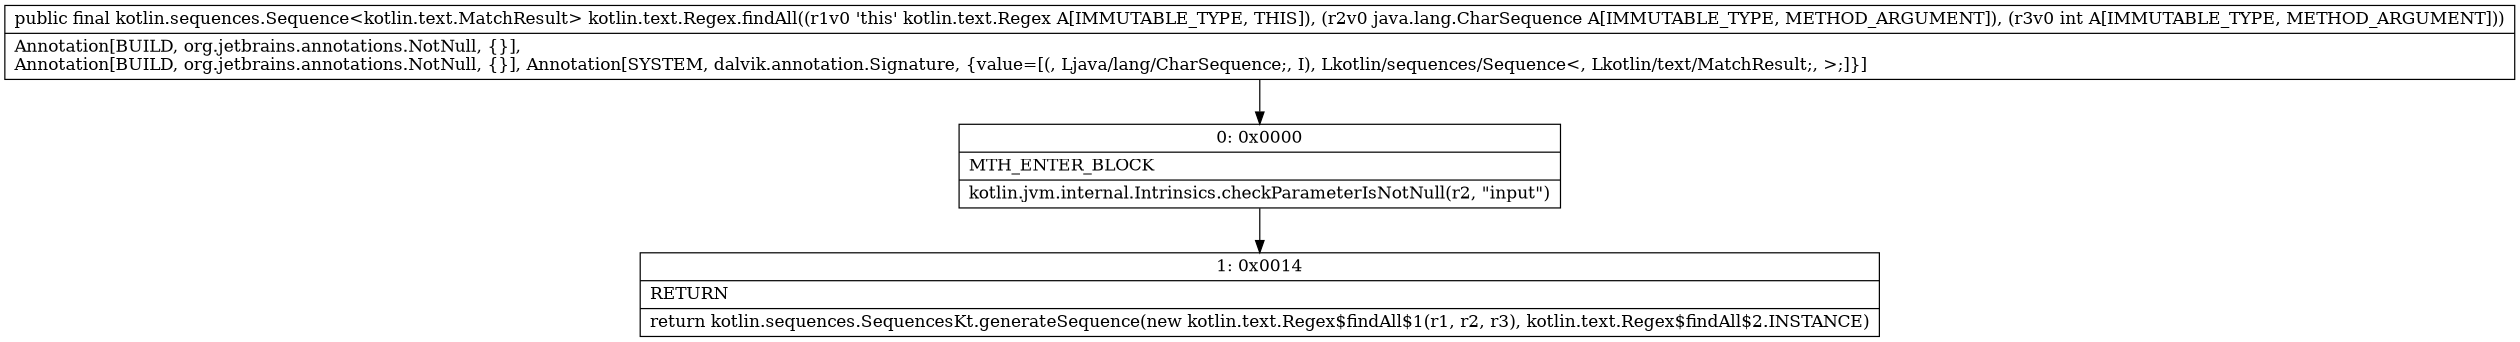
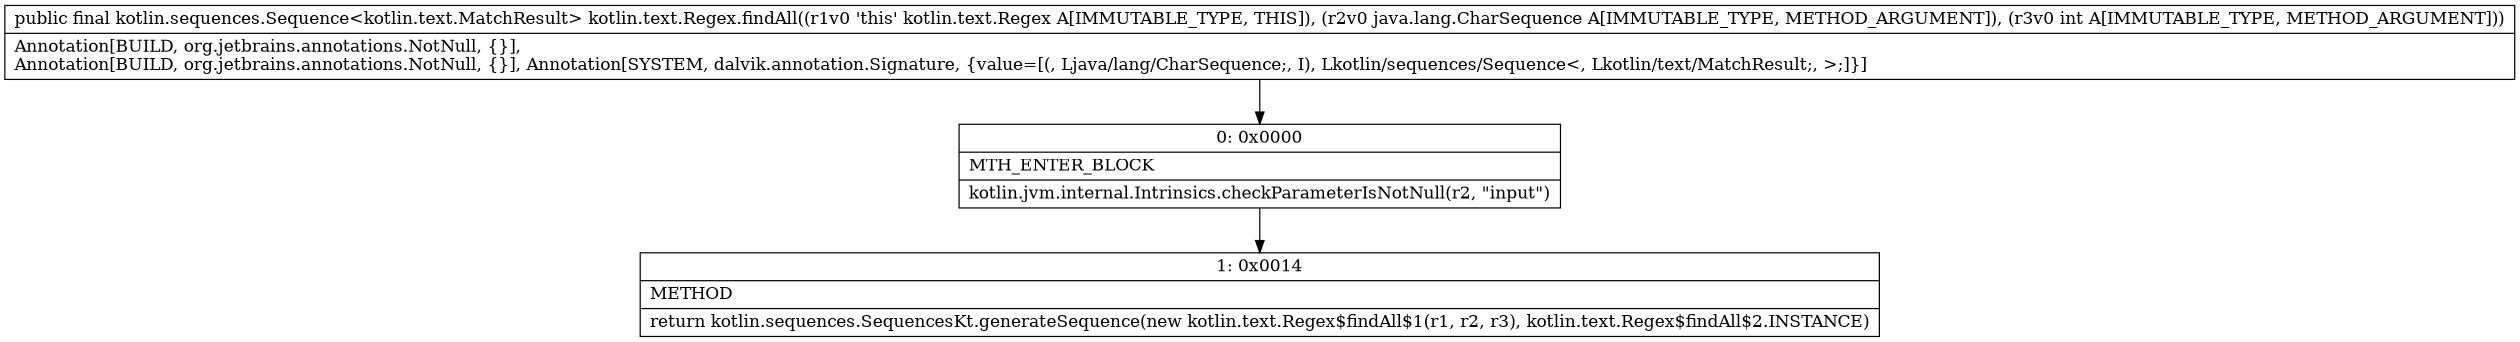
(689, 294) -> (692, 294)
